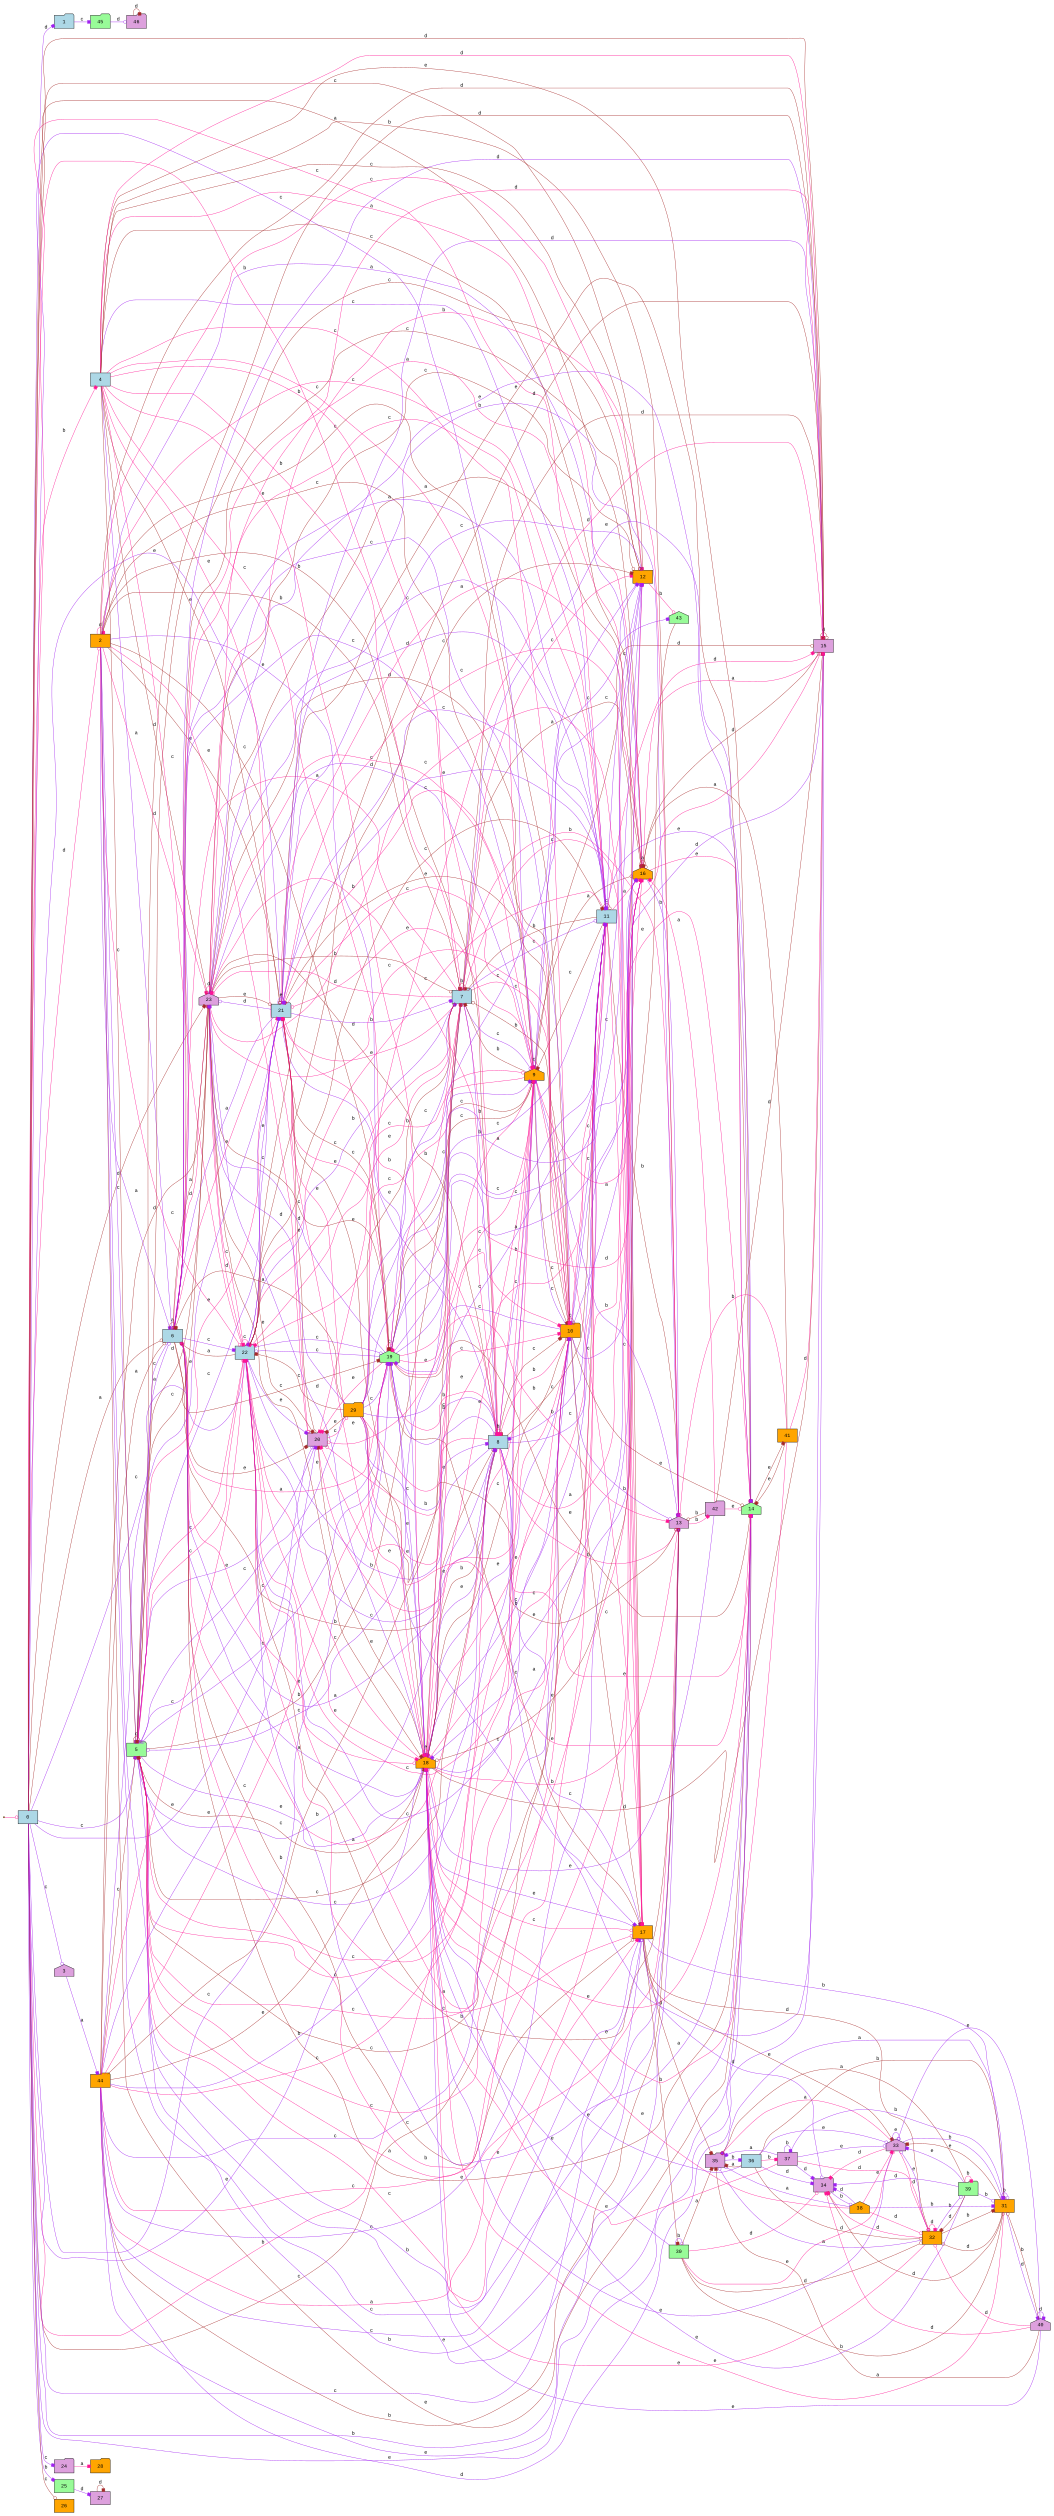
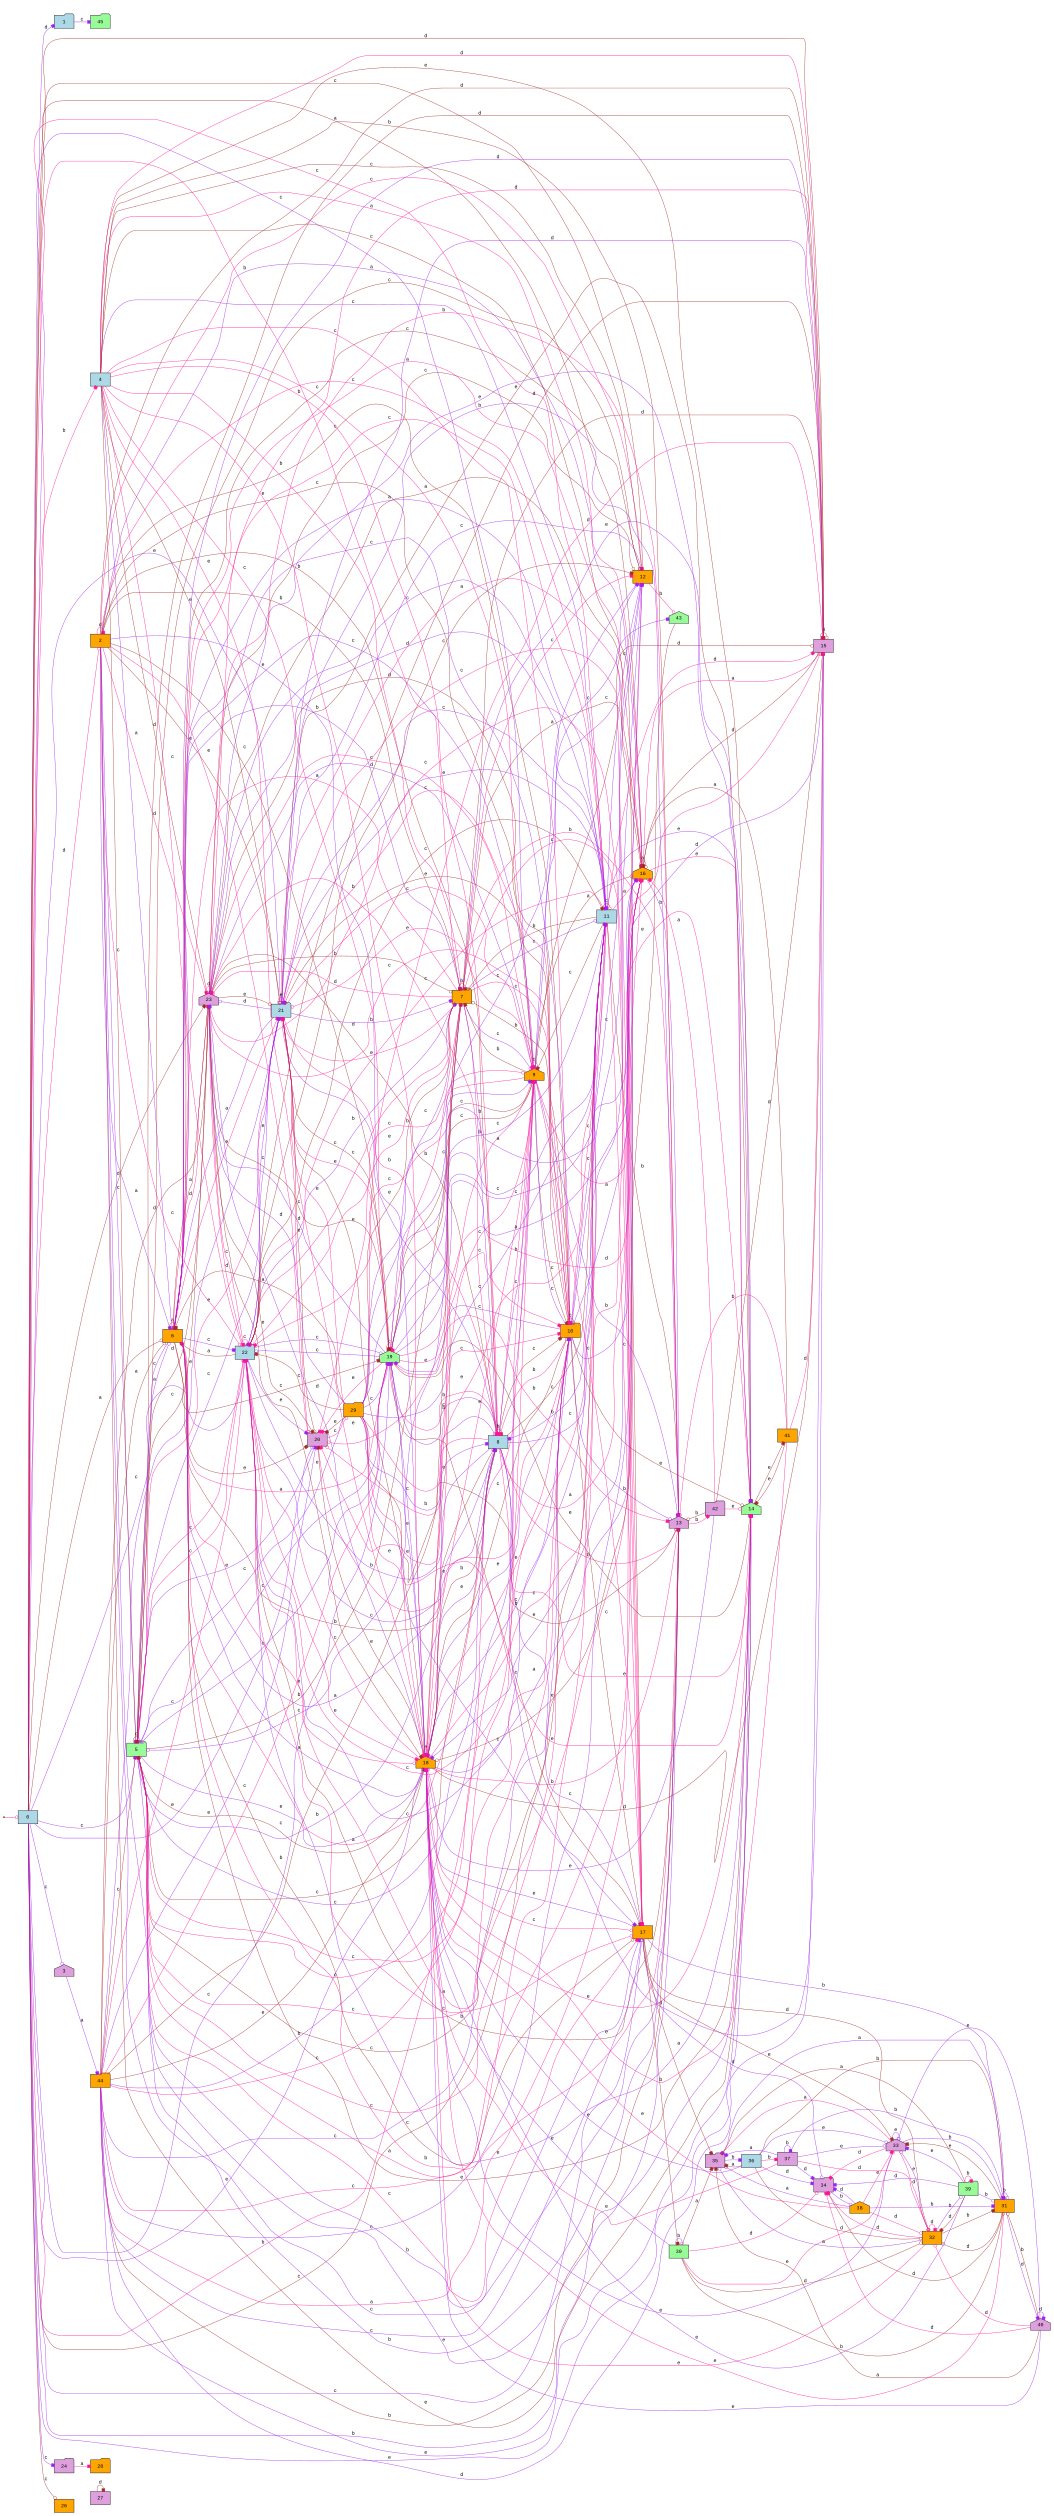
(136, 22) -> none
none -> (191, 759)
(462, 997) -> (462, 997)
(173, 1336) -> (173, 1336)
(64, 2486) -> none
